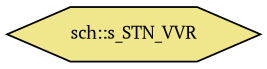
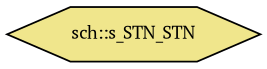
(134, 34) -> (134, 34)
